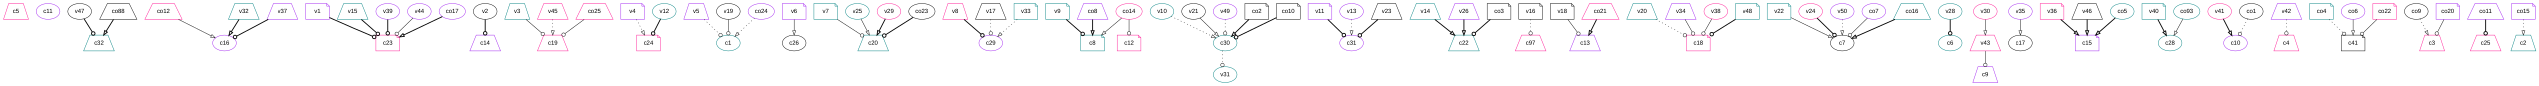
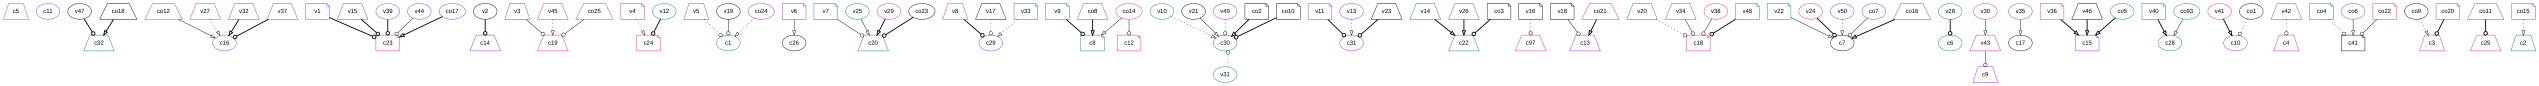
(118, 11) -> (118, 11)
none -> (205, 11)
(2441, 26) -> (2441, 26)
(1222, 57) -> (1228, 61)
